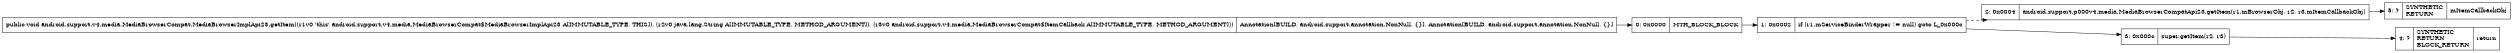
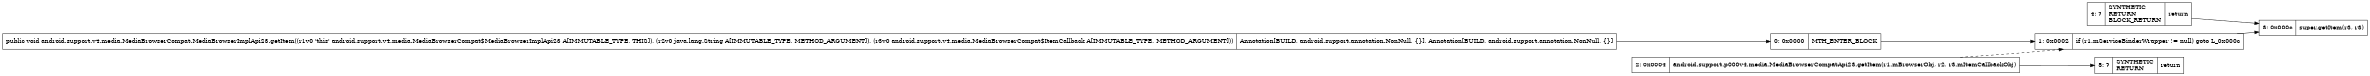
(2479, 11) -> (2171, 65)
(1974, 20) -> (2010, 54)
(1706, 25) -> (1845, 41)
(2194, 36) -> (2332, 28)
(2310, 38) -> (2223, 21)
